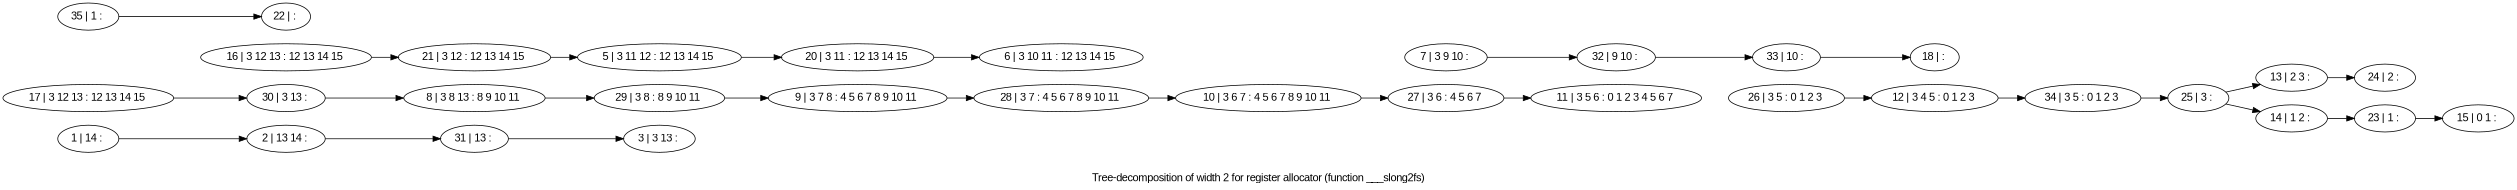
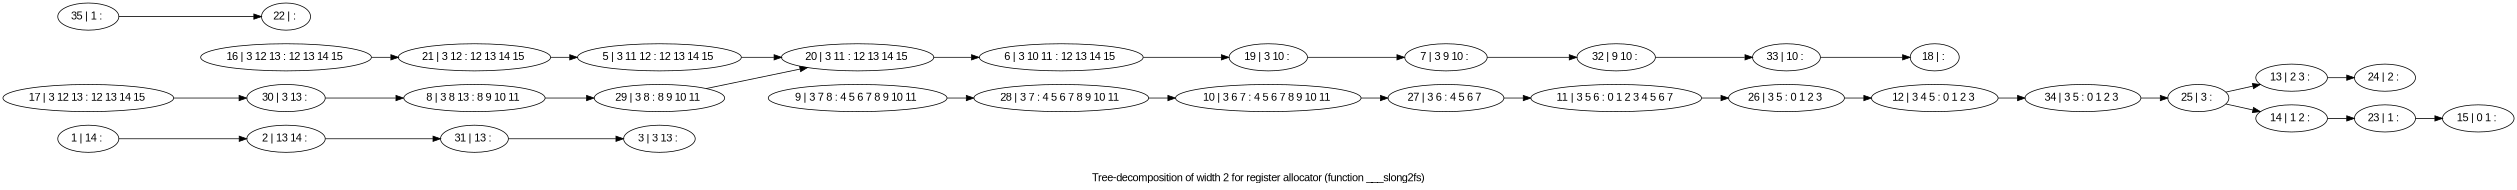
none -> (1268, 57)
(743, 98) -> (753, 79)
none -> (1711, 98)
